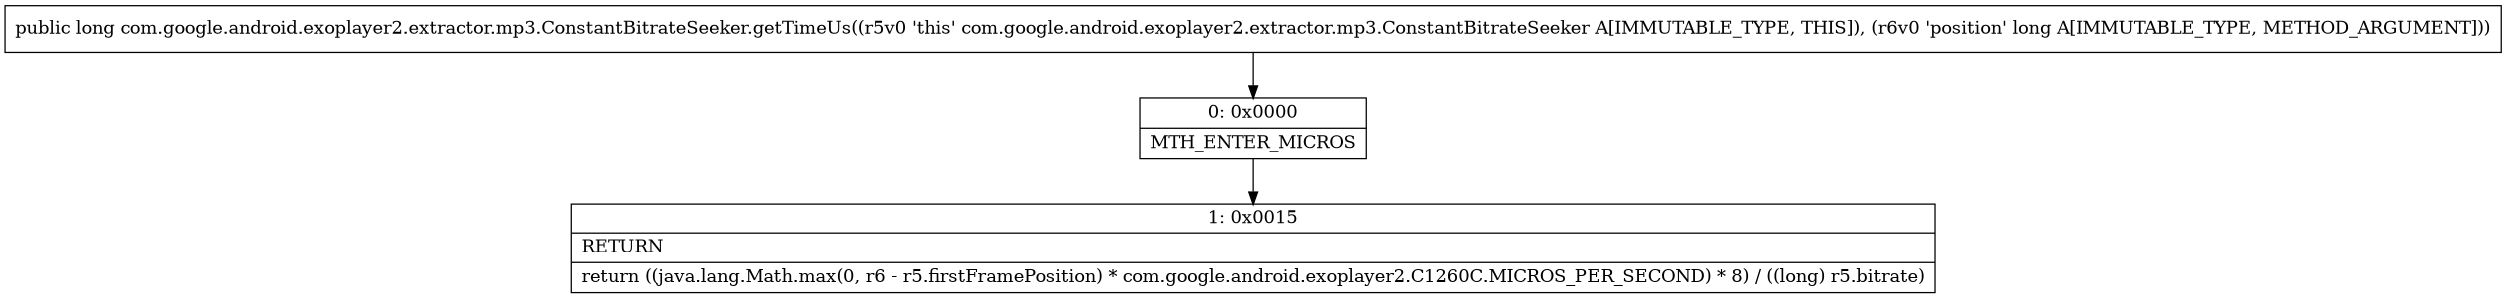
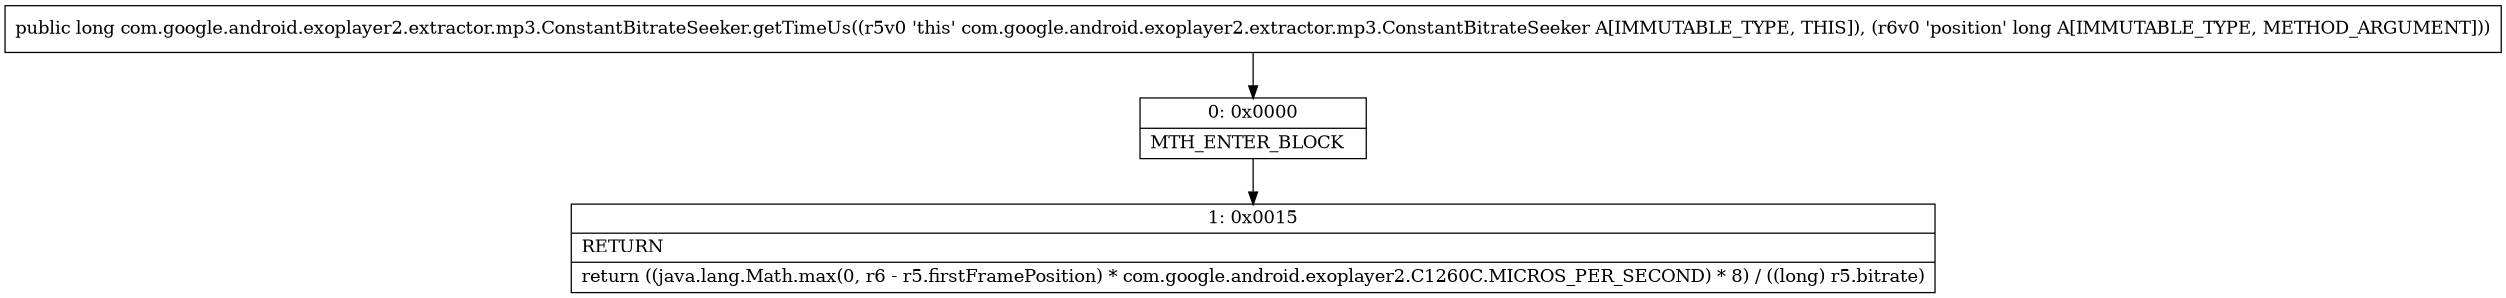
(1253, 143) -> (1247, 143)
